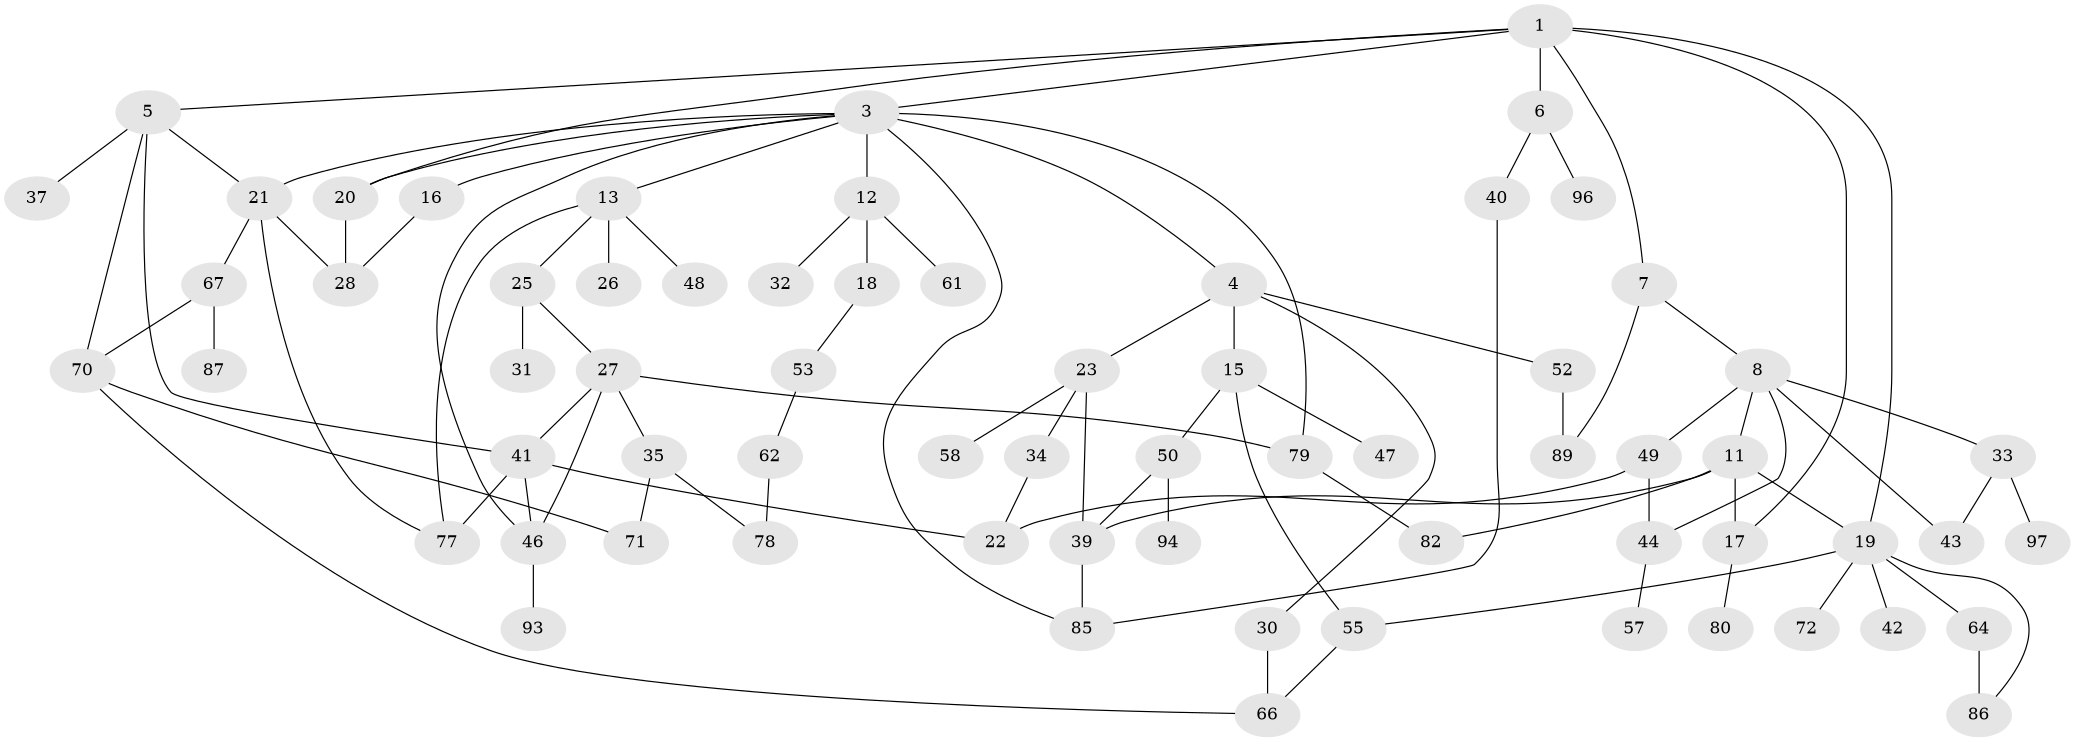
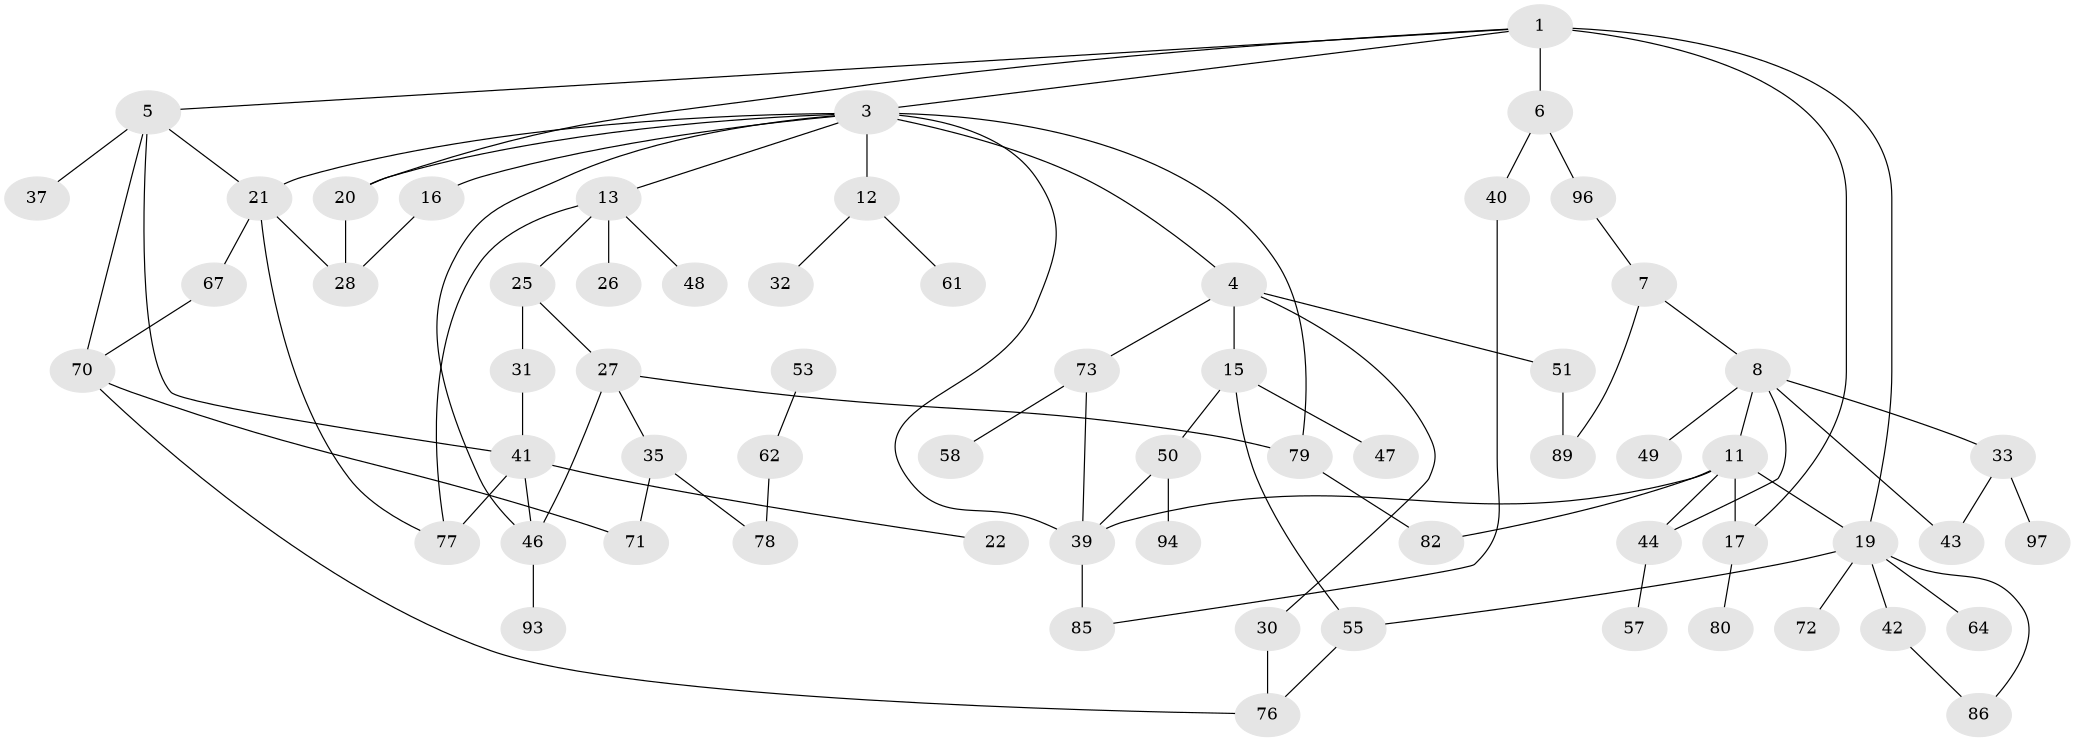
(1615, 148) -> (1614, 242)
(867, 285) -> none
(214, 371) -> none
(1087, 371) -> (1087, 371)
(1563, 371) -> (1563, 371)
(913, 379) -> (1003, 349)
(566, 414) -> (523, 414)
(1037, 457) -> none
(1200, 496) -> none
(1649, 500) -> (1692, 500)
(1979, 672) -> (1936, 672)
(1268, 715) -> (1268, 715)
